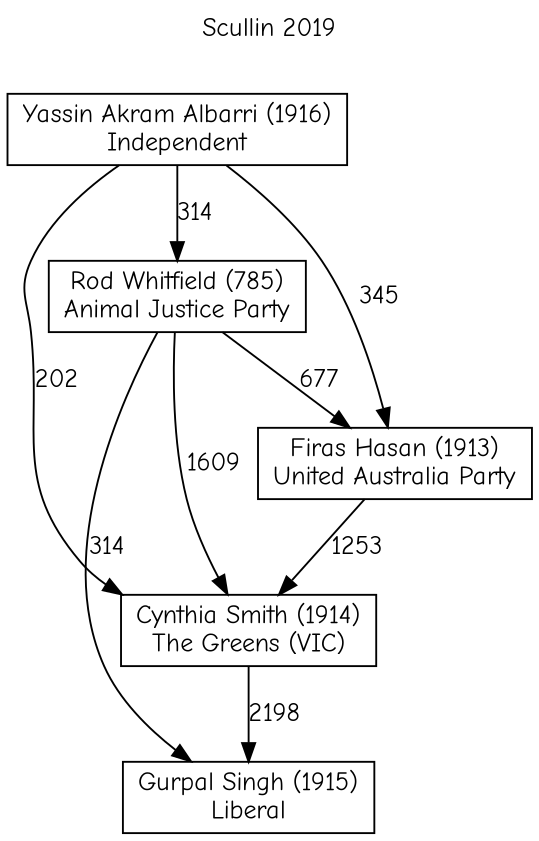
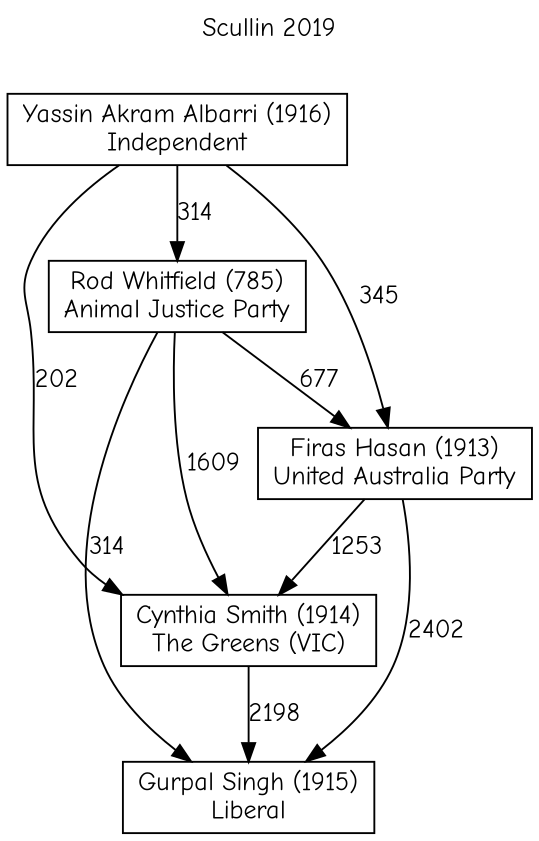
none -> (402, 639)
